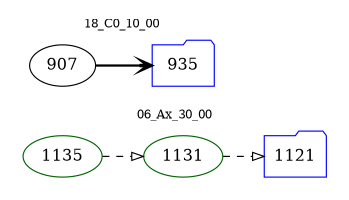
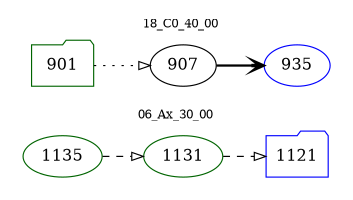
(122, 25) -> (181, 25)
none -> (63, 66)
(183, 66) -> (297, 66)
